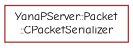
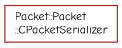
(67, 24) -> (61, 24)
